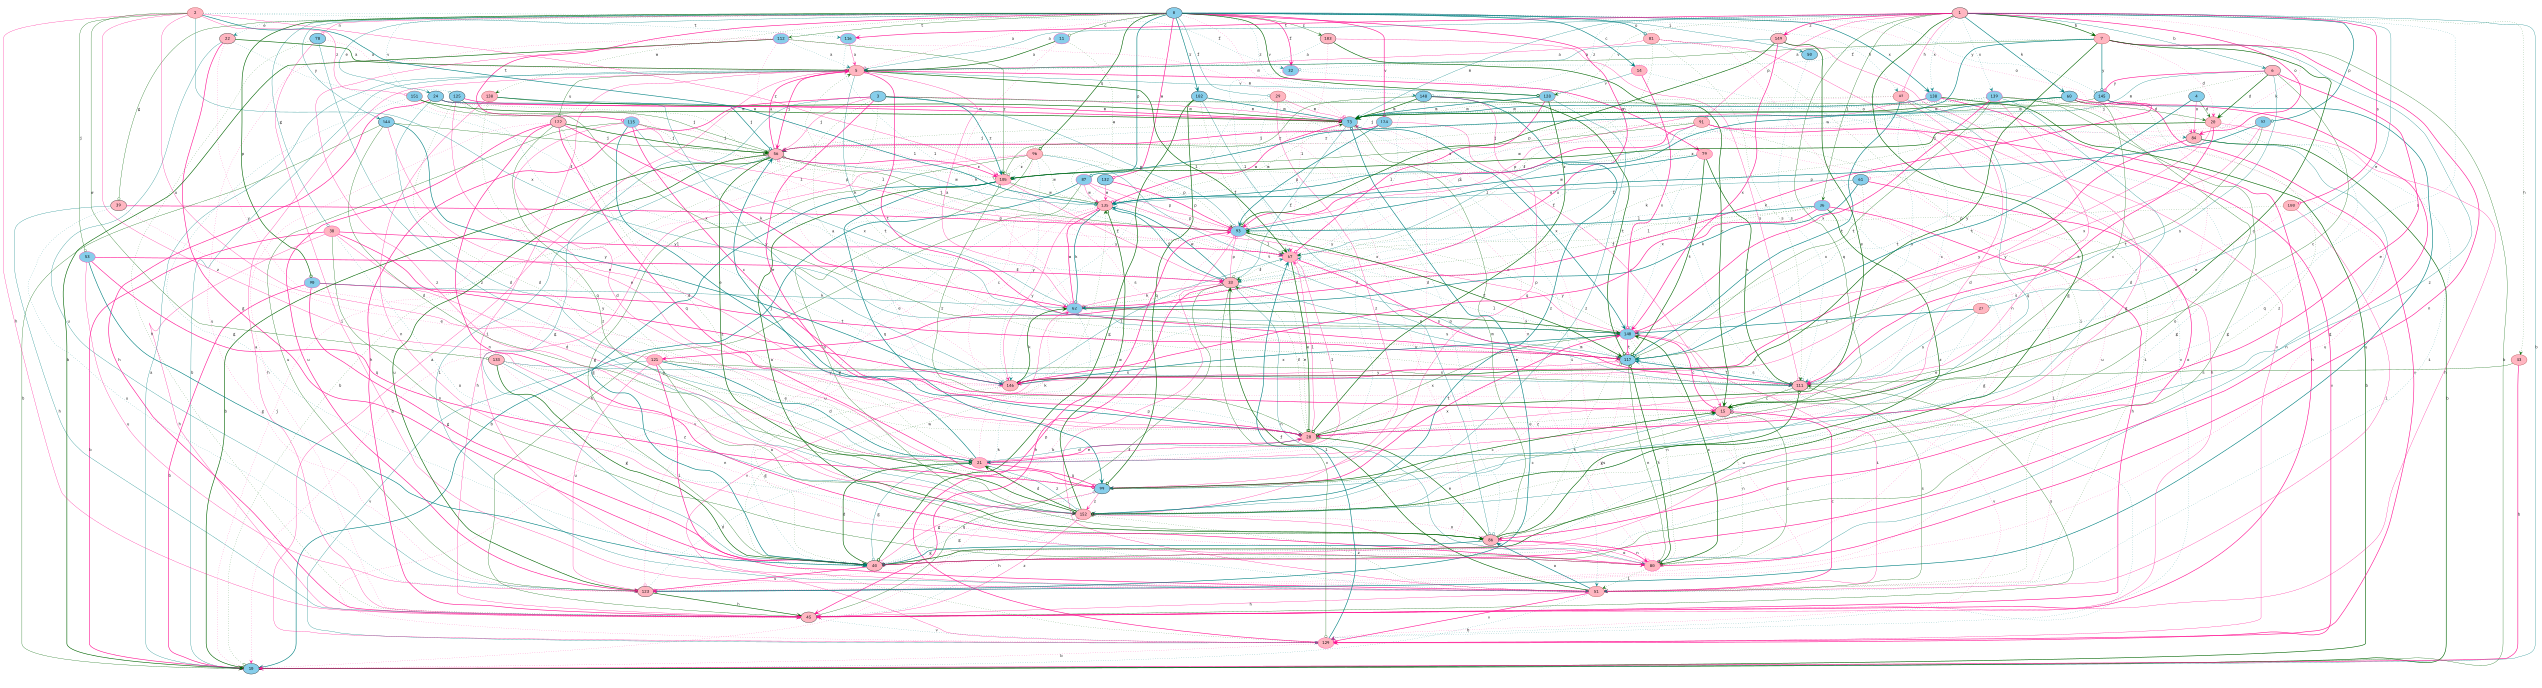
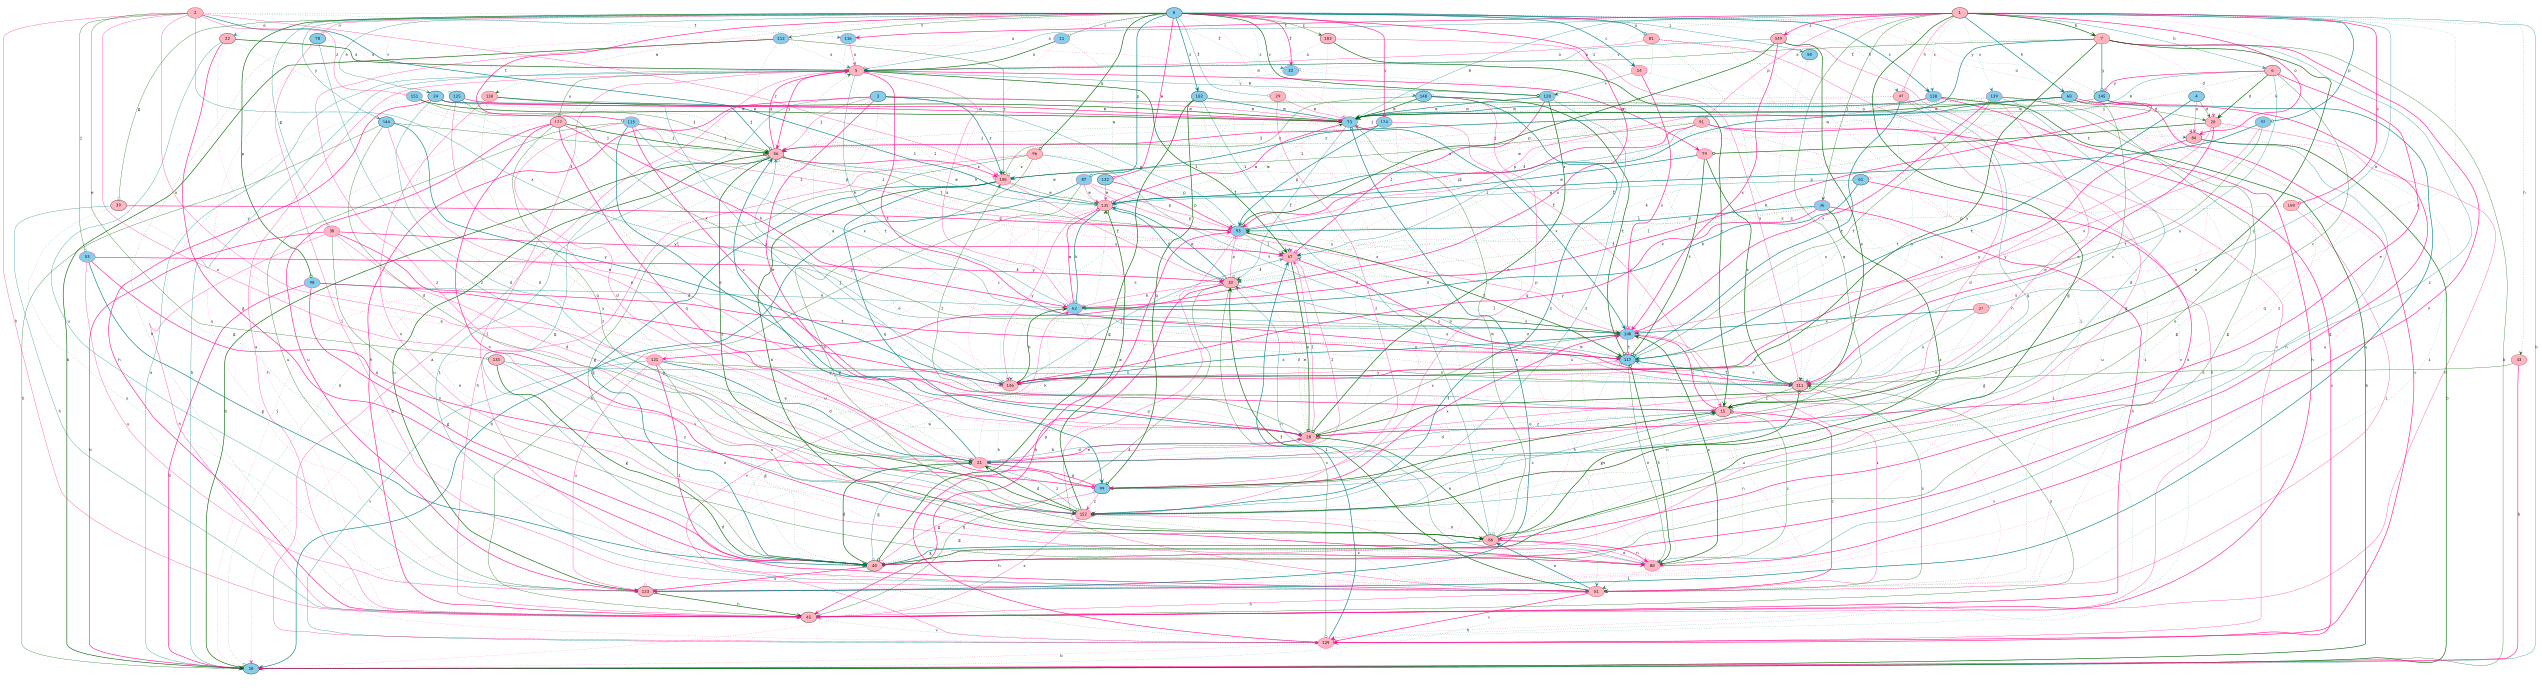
(648, 116) -> (648, 116)
(1582, 156) -> (1960, 142)
none -> (937, 365)
(950, 380) -> (950, 380)
(1820, 436) -> (1820, 436)
none -> (1389, 442)
(2003, 607) -> (2003, 607)
